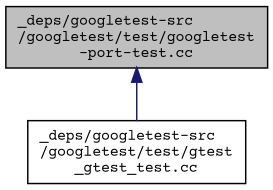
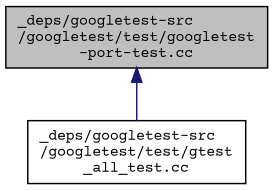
(137, 152) -> (137, 152)
